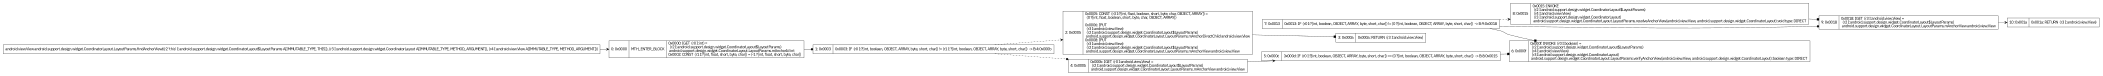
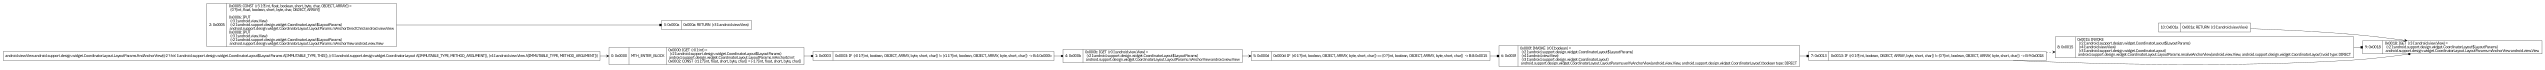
(2001, 22) -> (2328, 32)
(1512, 35) -> (1803, 56)
(1028, 42) -> none
(1030, 56) -> (1057, 56)
